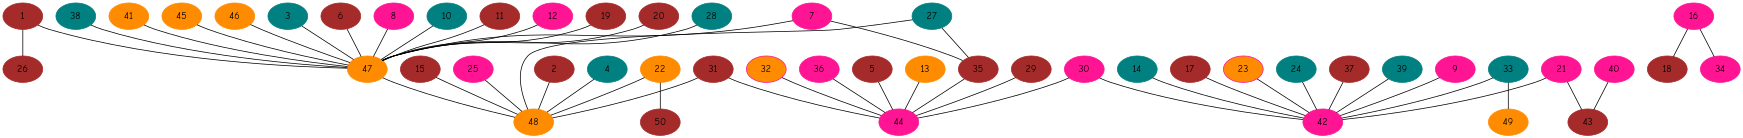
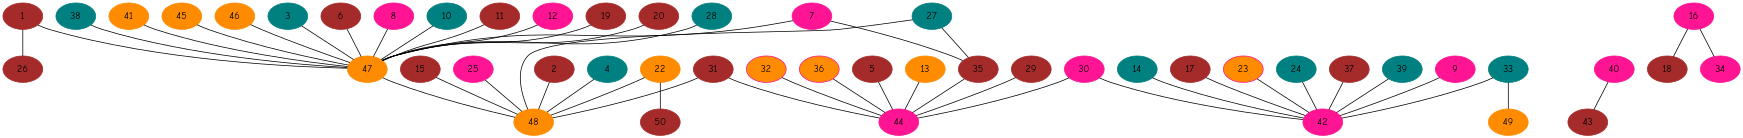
(819, 69) -> (819, 69)
(1561, 69) -> none
